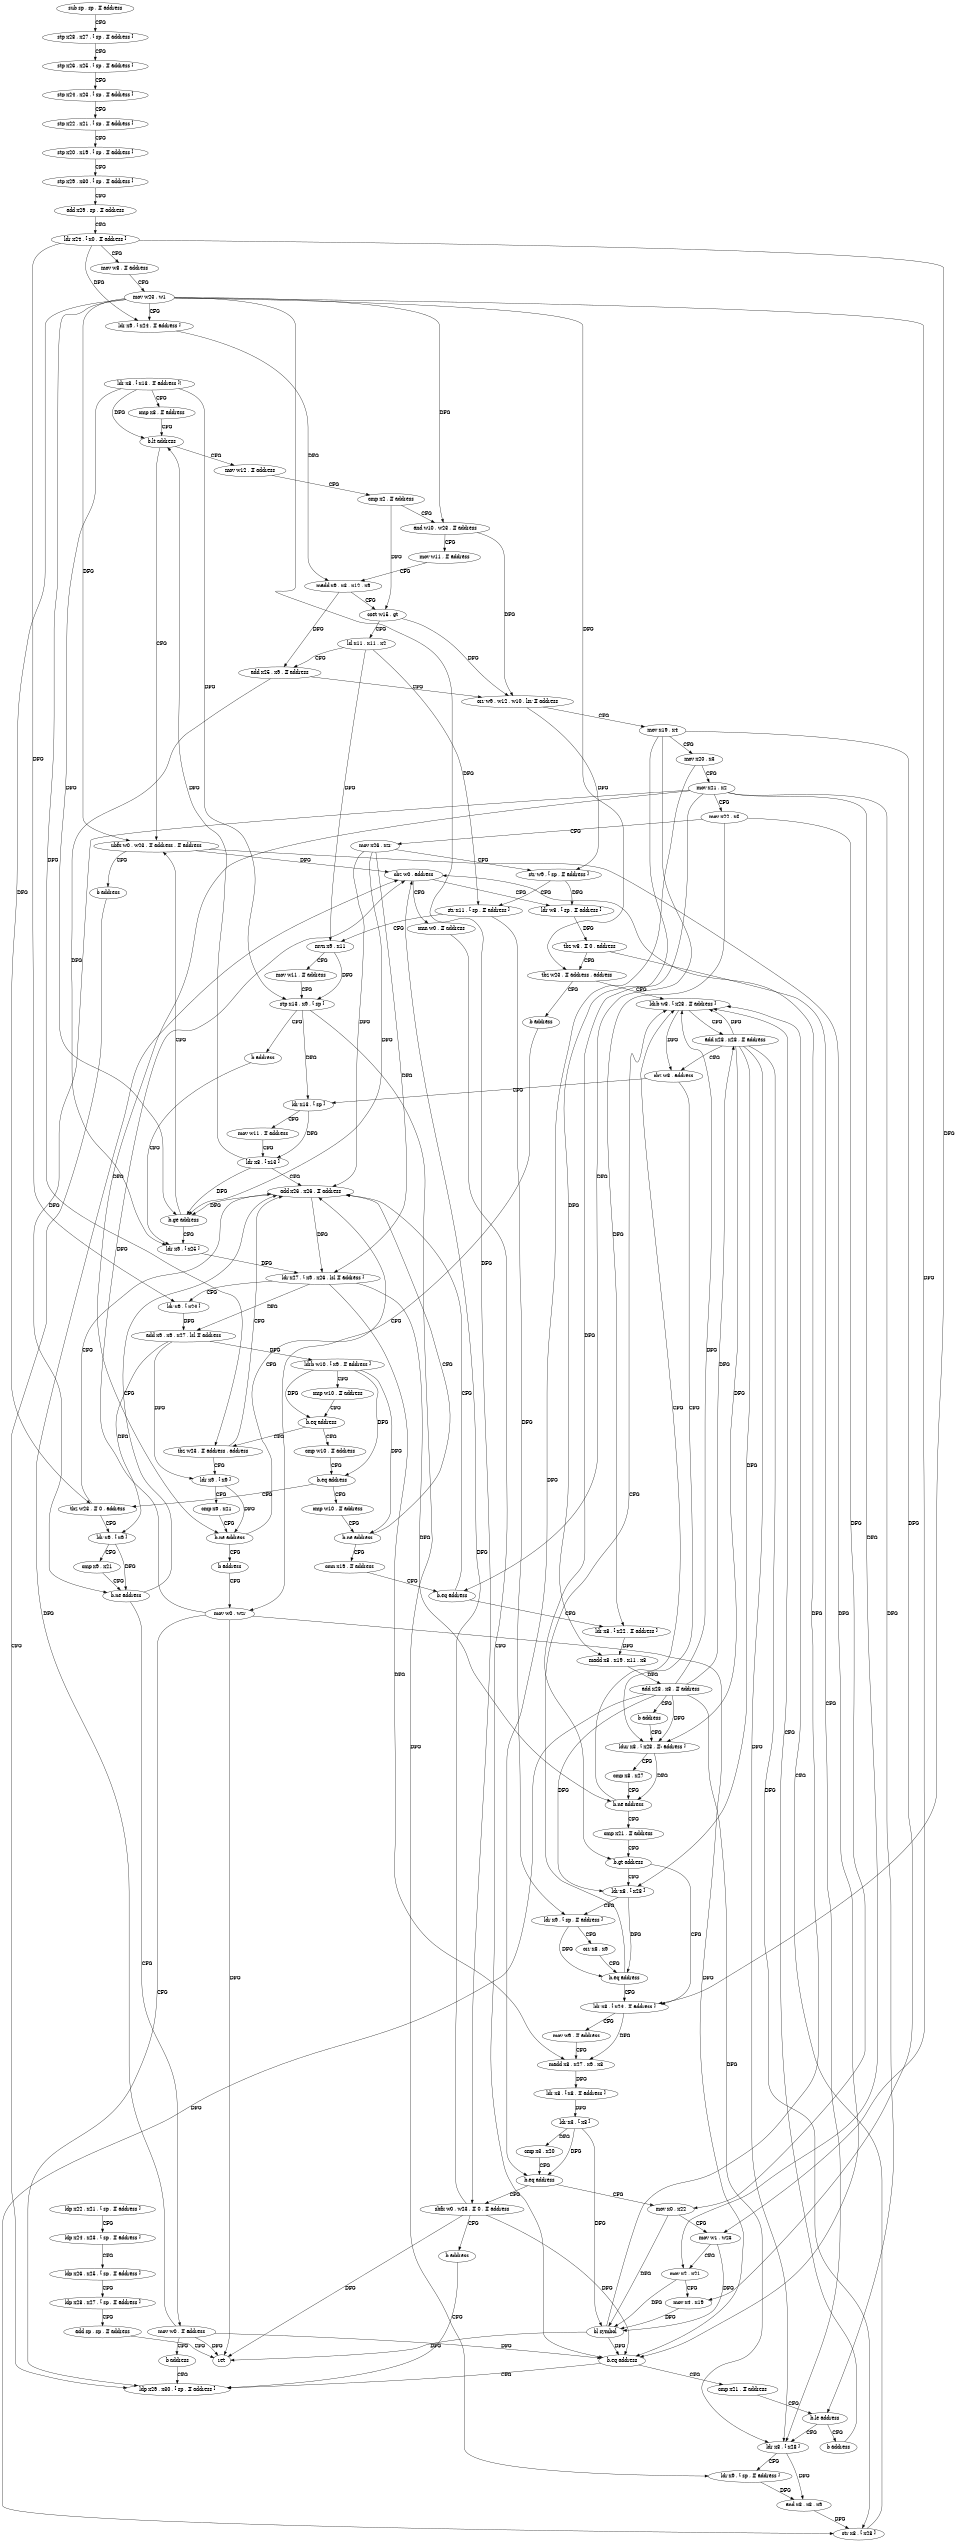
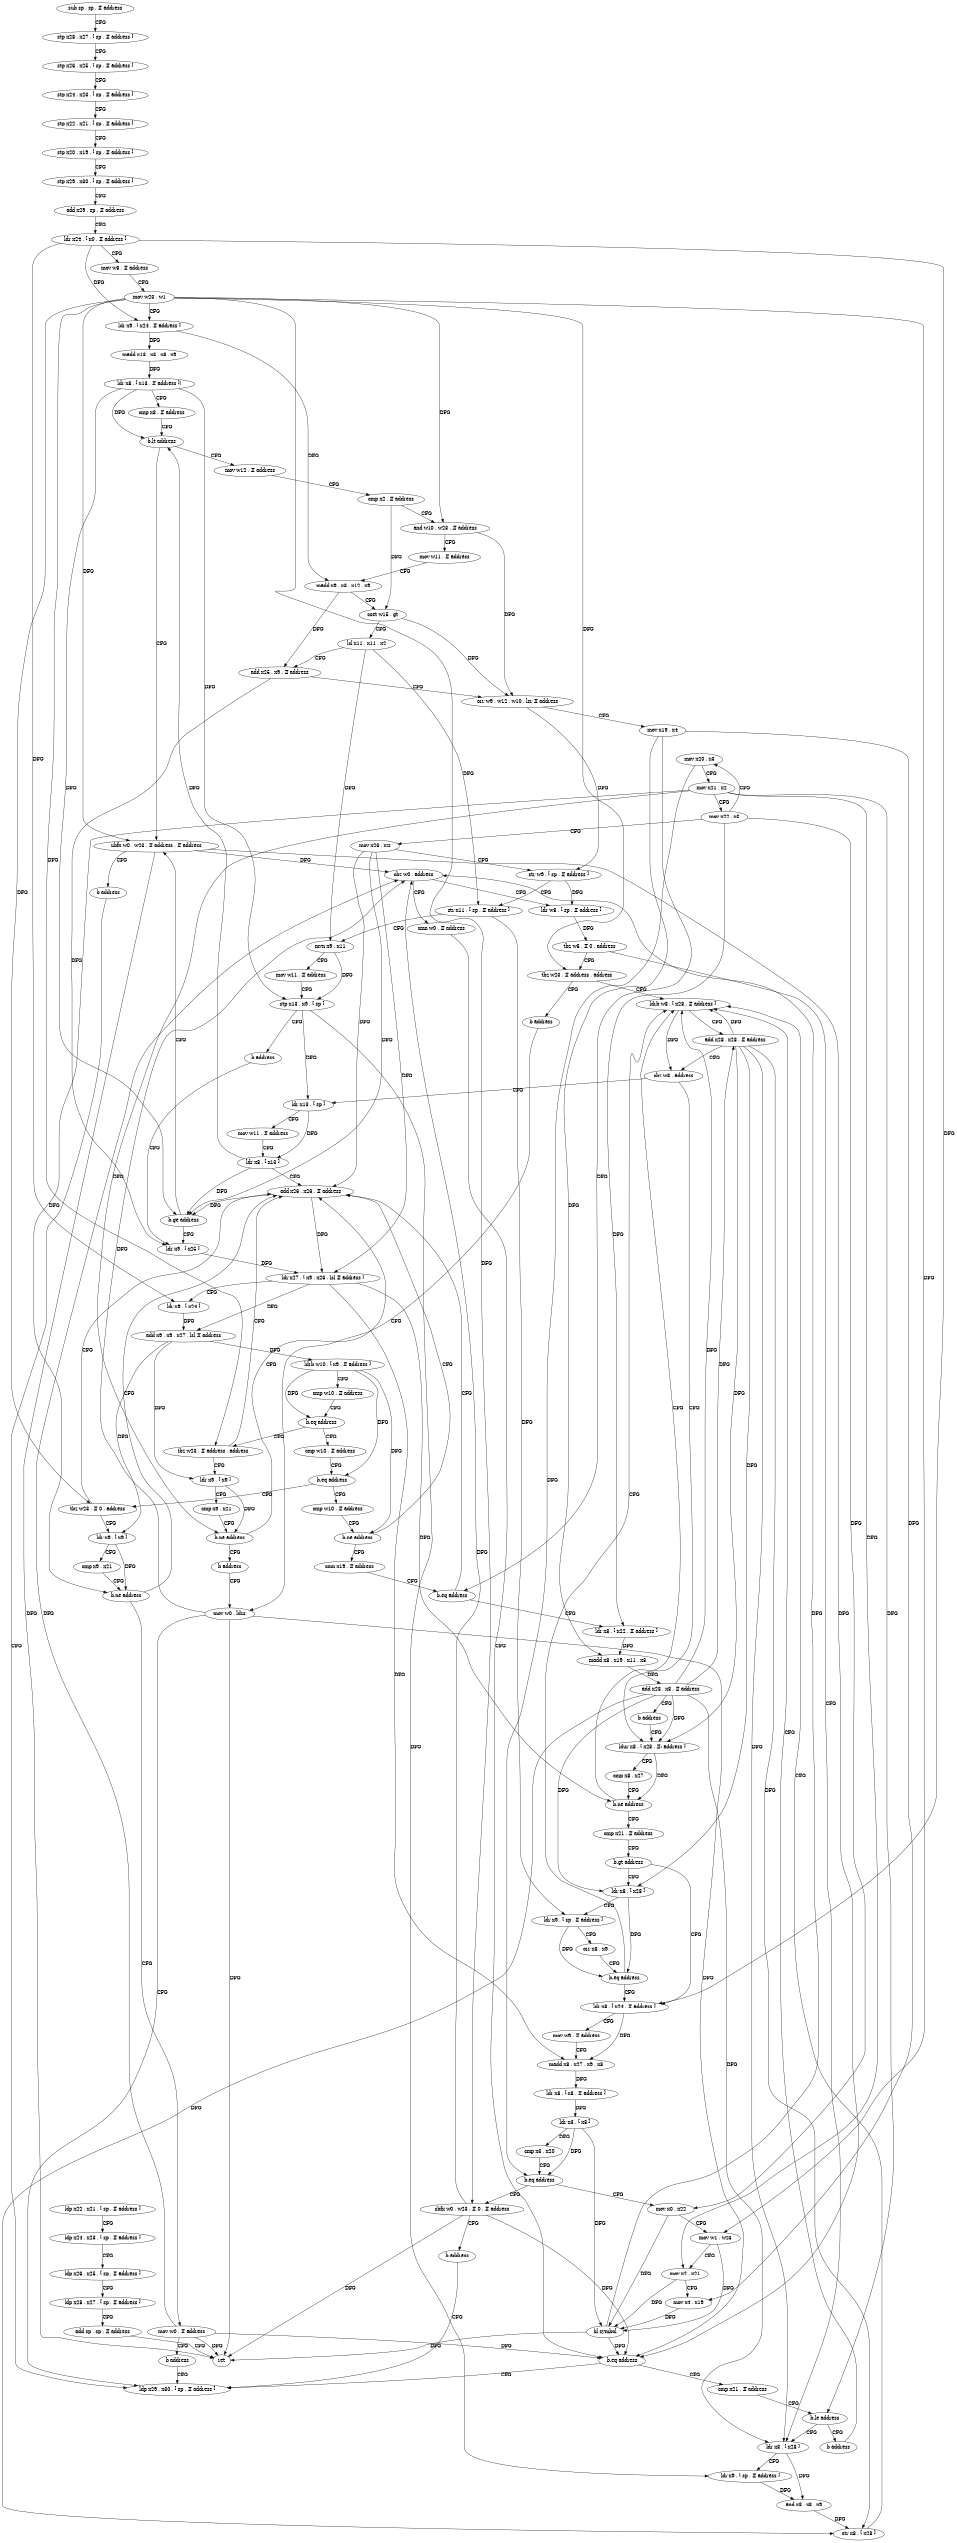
none -> (149, 355)
(680, 744) -> (739, 785)
(584, 1313) -> none
(230, 1614) -> (230, 1614)
none -> (31, 1673)
